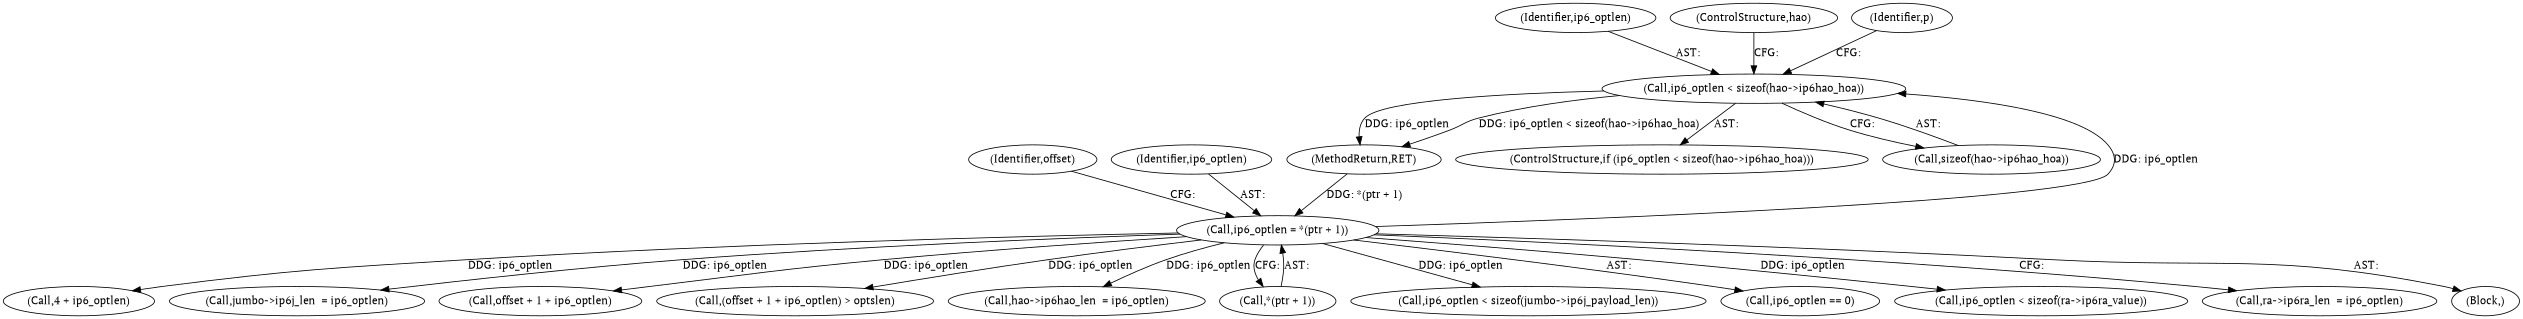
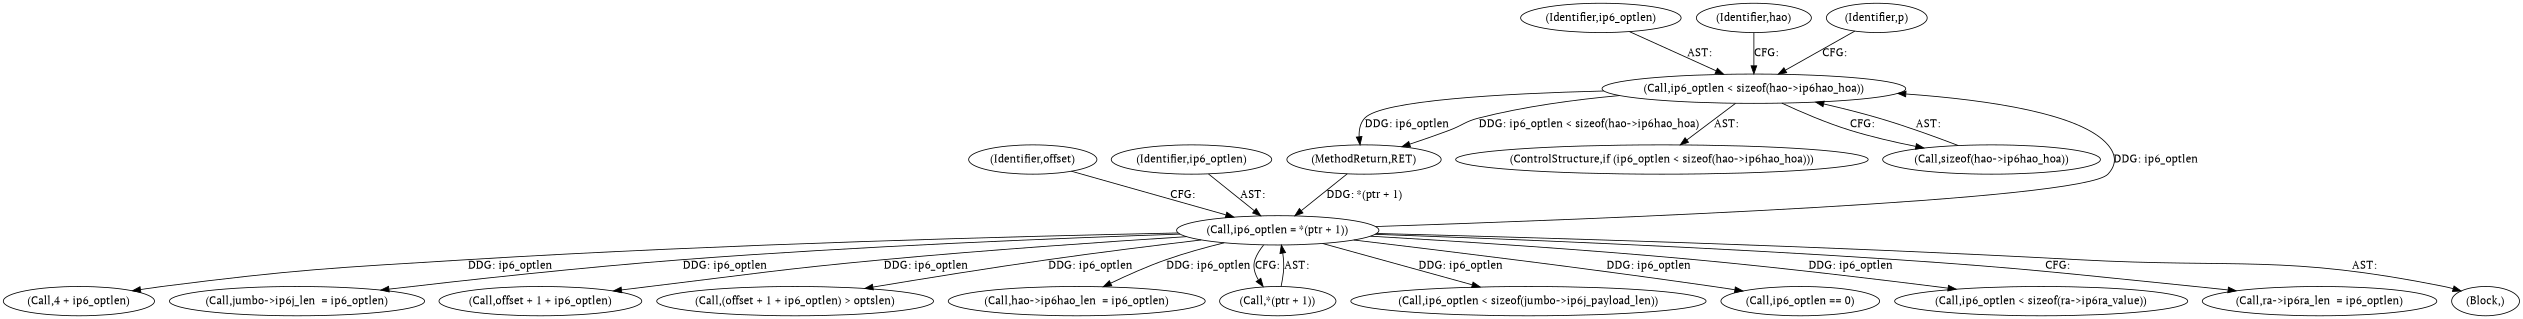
(1754, 18) -> (1754, 18)
(1621, 266) -> (1649, 266)
